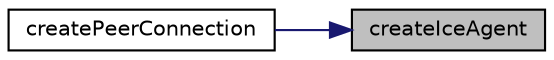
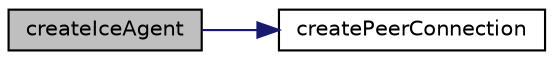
(302, 30) -> (229, 30)
